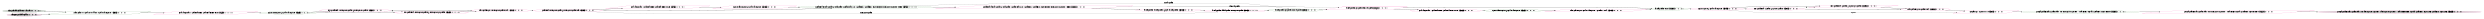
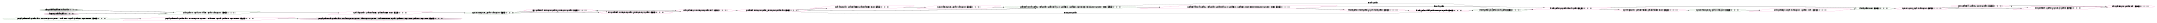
(1986, 12) -> none
